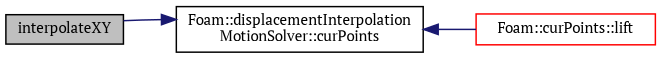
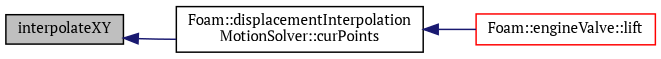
(142, 20) -> (157, 39)
(566, 29) -> (566, 29)
